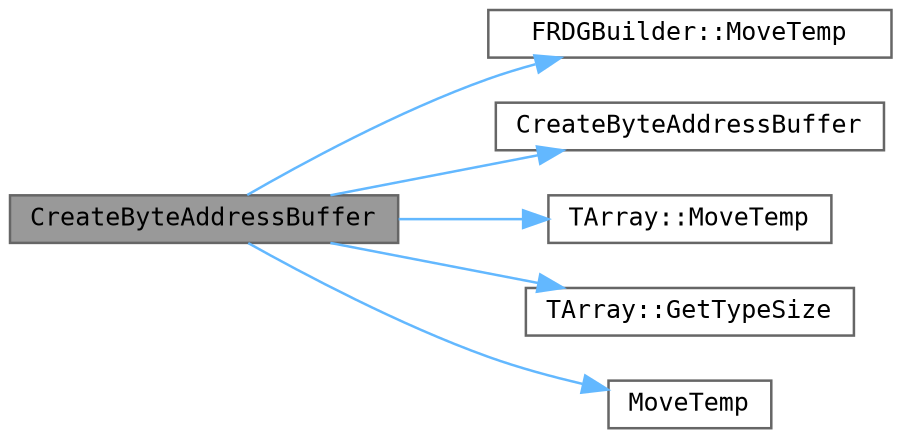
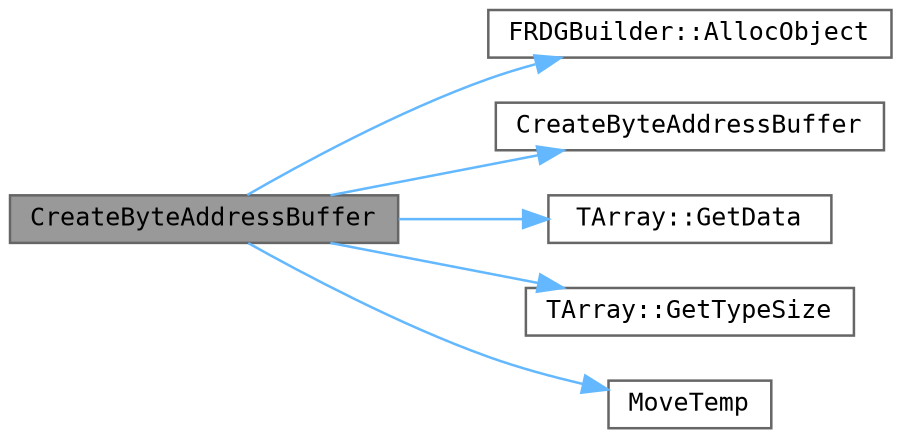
(690, 34) -> (690, 34)
(690, 219) -> (690, 219)
